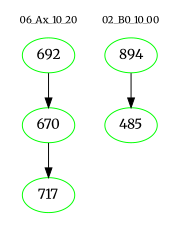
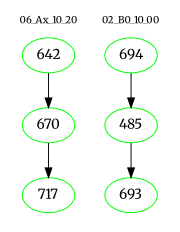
(49, 55) -> (49, 55)
(131, 55) -> (131, 55)
none -> (131, 195)
